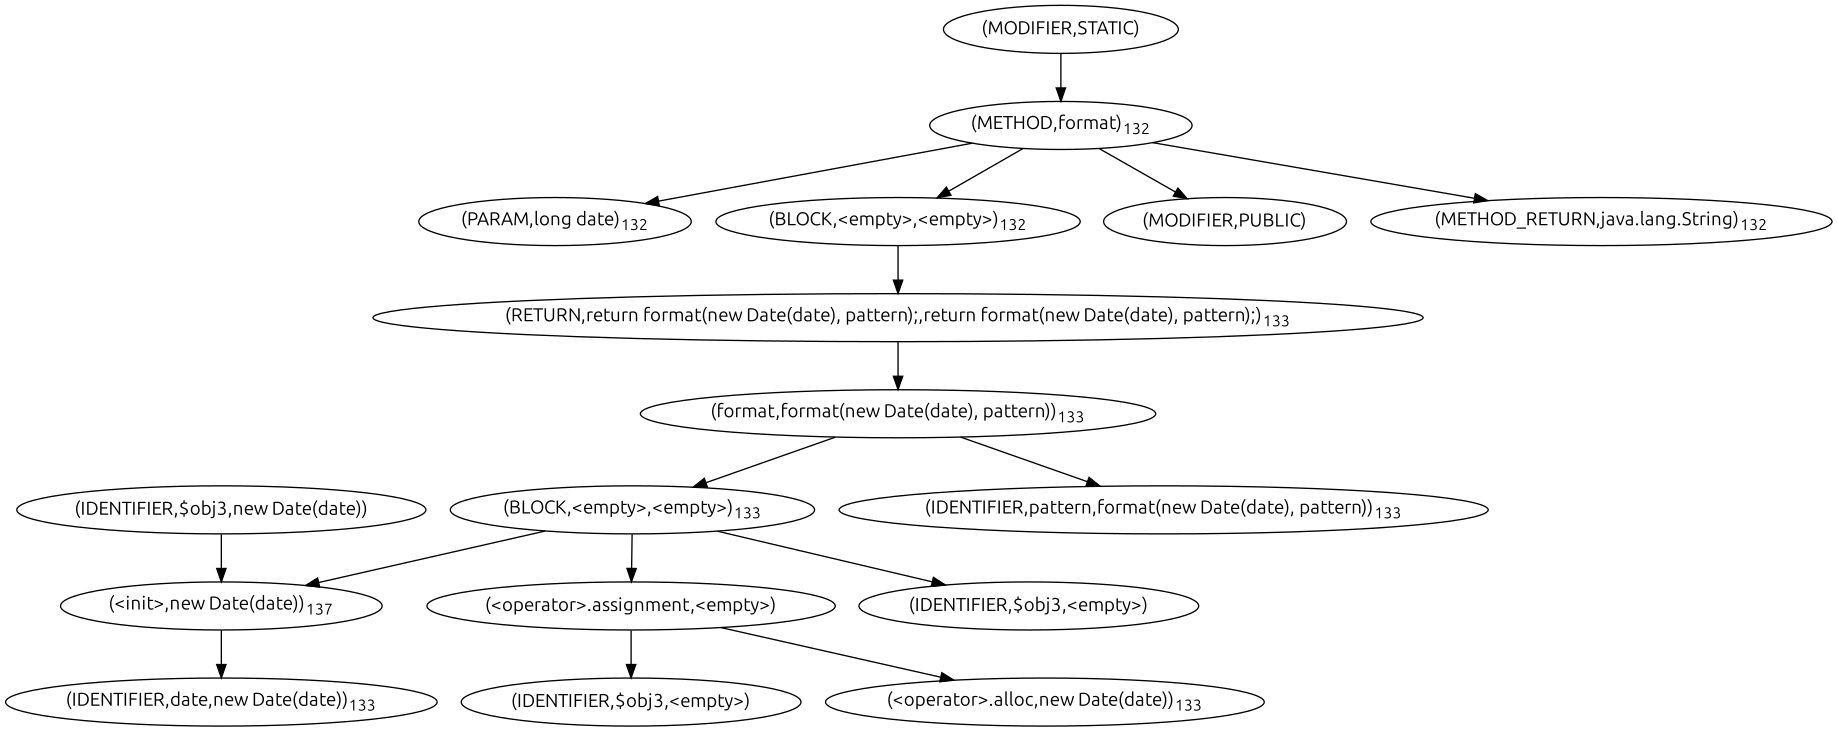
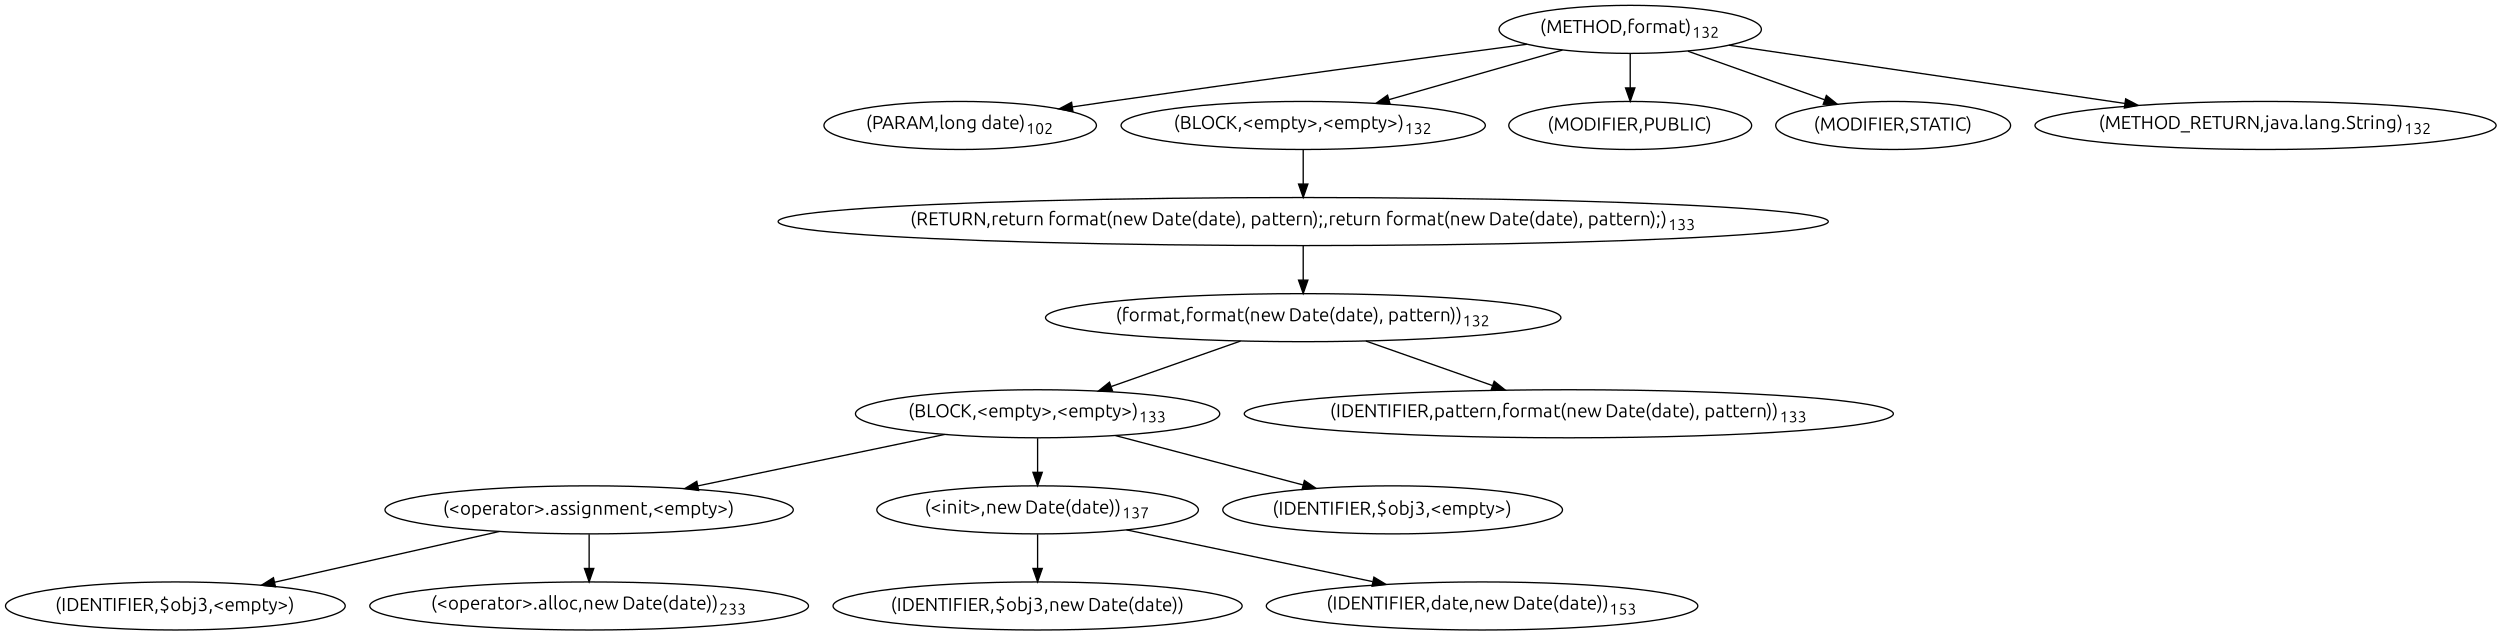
(1061, 71) -> (1756, 75)
(635, 220) -> (1040, 123)
(1072, 412) -> (1477, 316)
(221, 551) -> (1038, 551)
(363, 700) -> (1624, 604)
(1189, 700) -> (733, 604)
